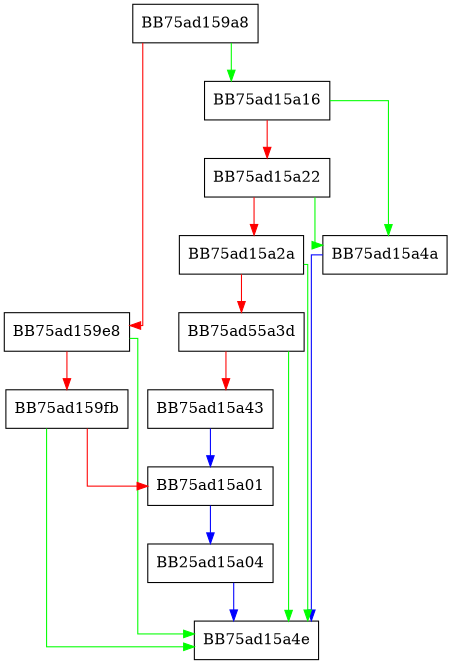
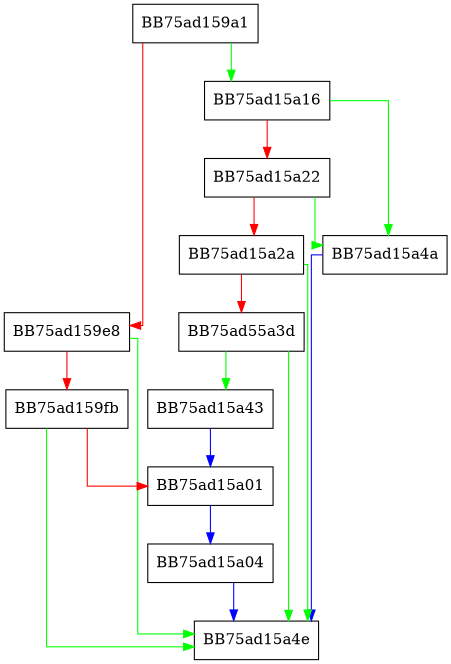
(195, 24) -> (195, 24)
(226, 365) -> (226, 365)
(210, 563) -> (210, 563)
